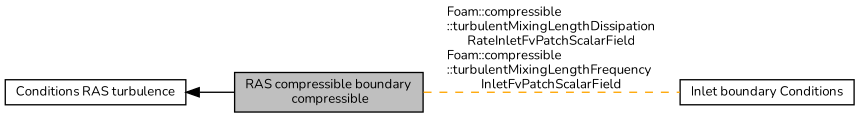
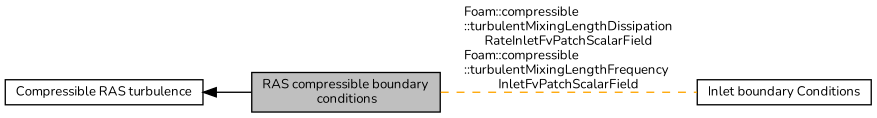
(96, 92) -> (104, 92)
(329, 92) -> (346, 92)
